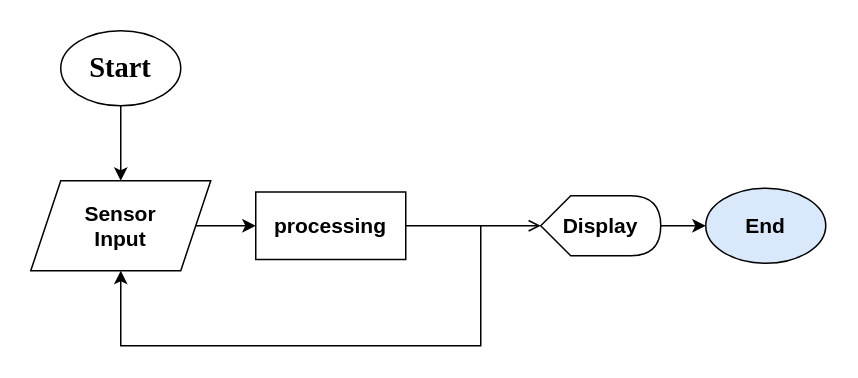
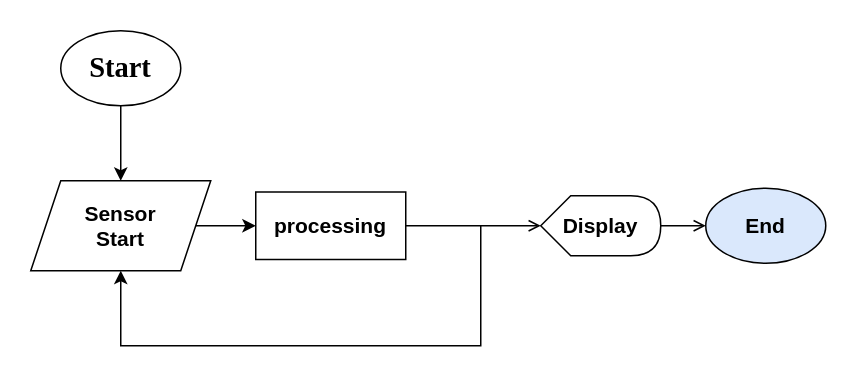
(121, 226) -> (121, 226)
(694, 226) -> (696, 226)
